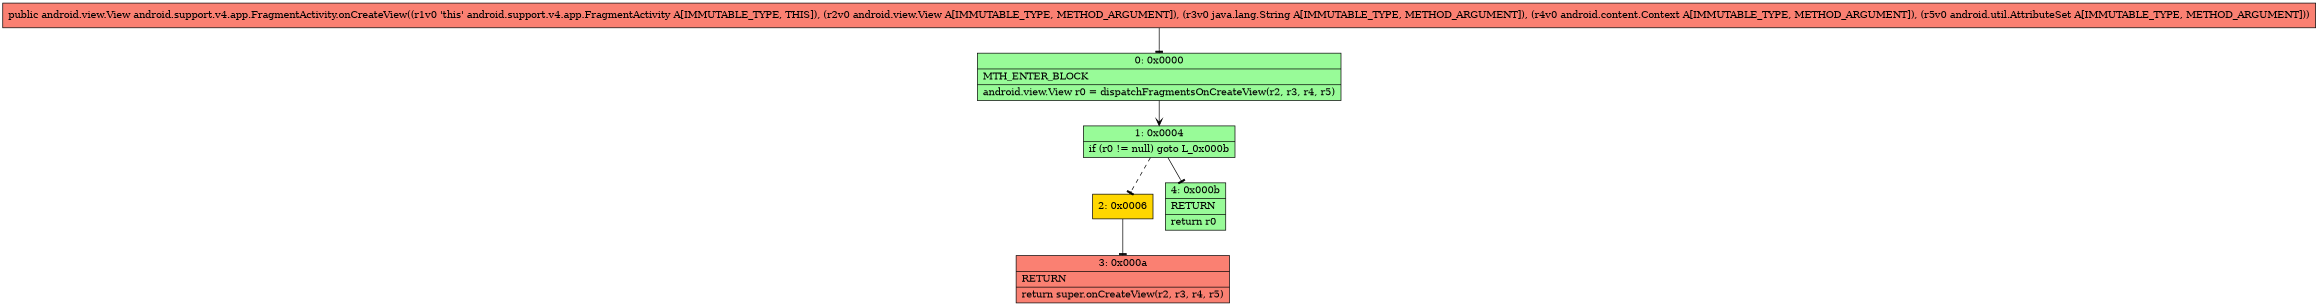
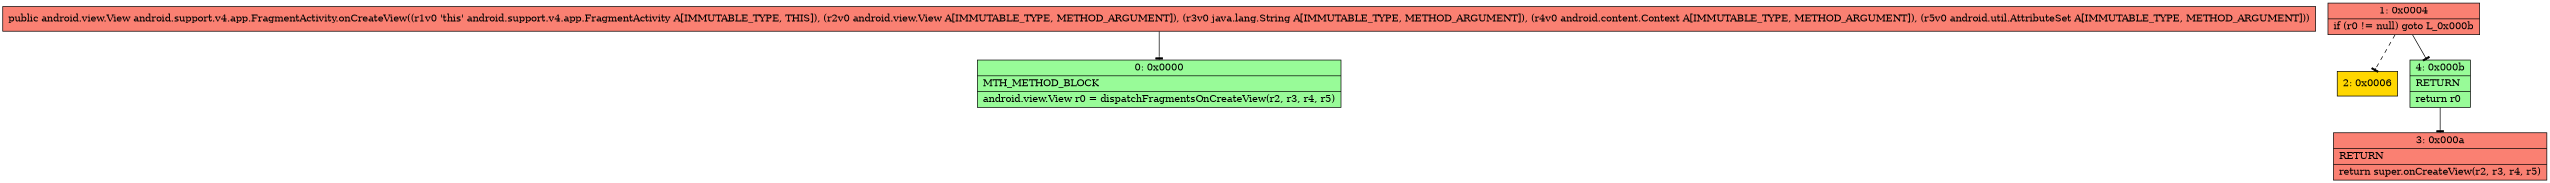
(1036, 77) -> (1041, 83)
(1159, 110) -> none
(1159, 142) -> (2404, 19)
(1123, 236) -> (2440, 118)
